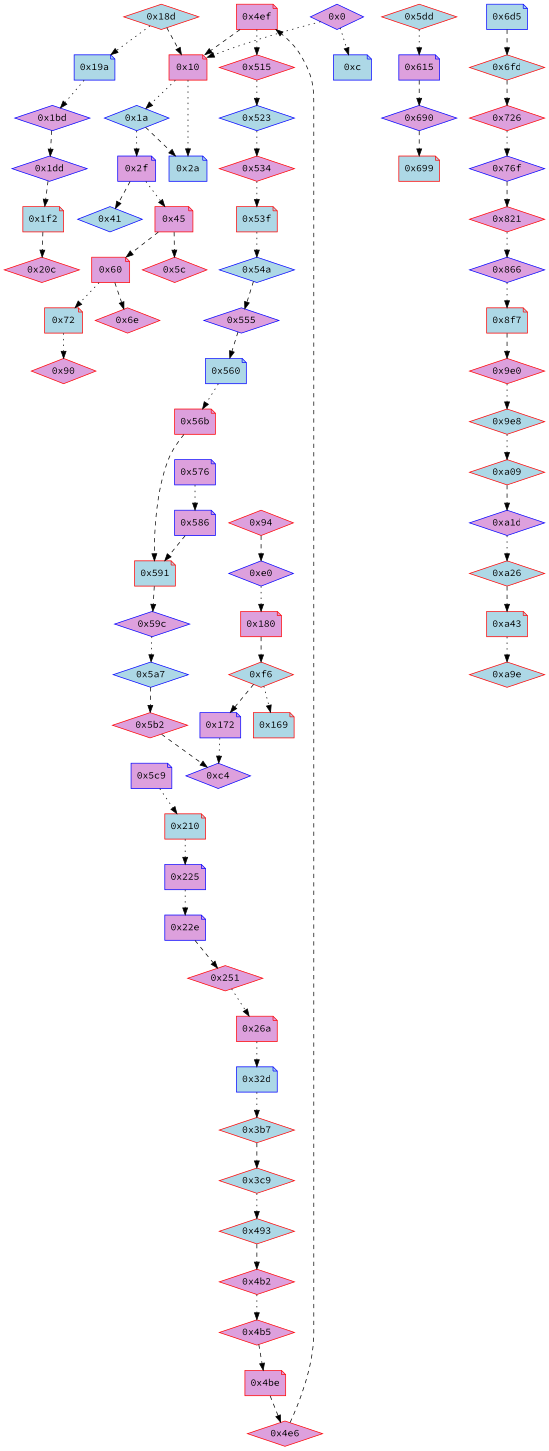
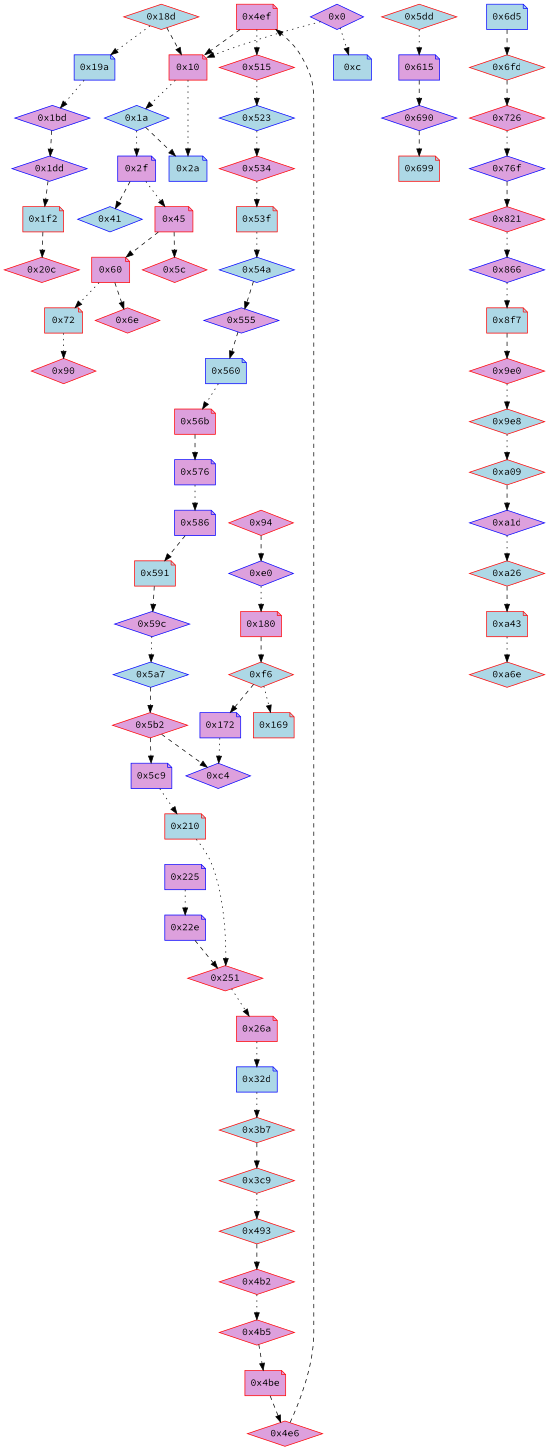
(160, 491) -> (195, 444)
(507, 675) -> (507, 675)
none -> (151, 747)
(185, 848) -> (221, 896)
